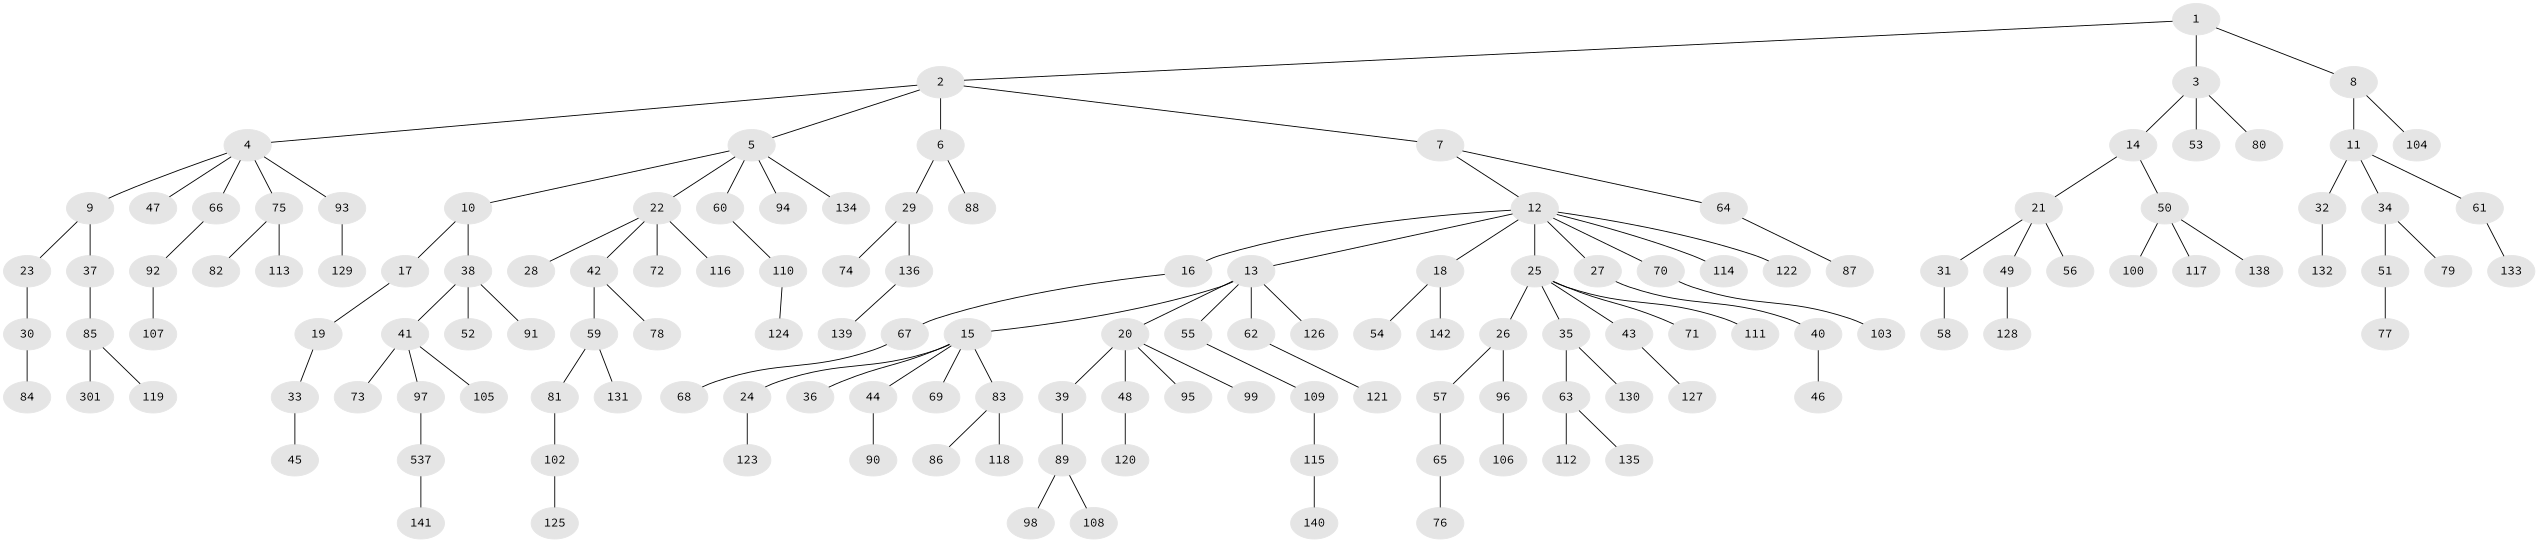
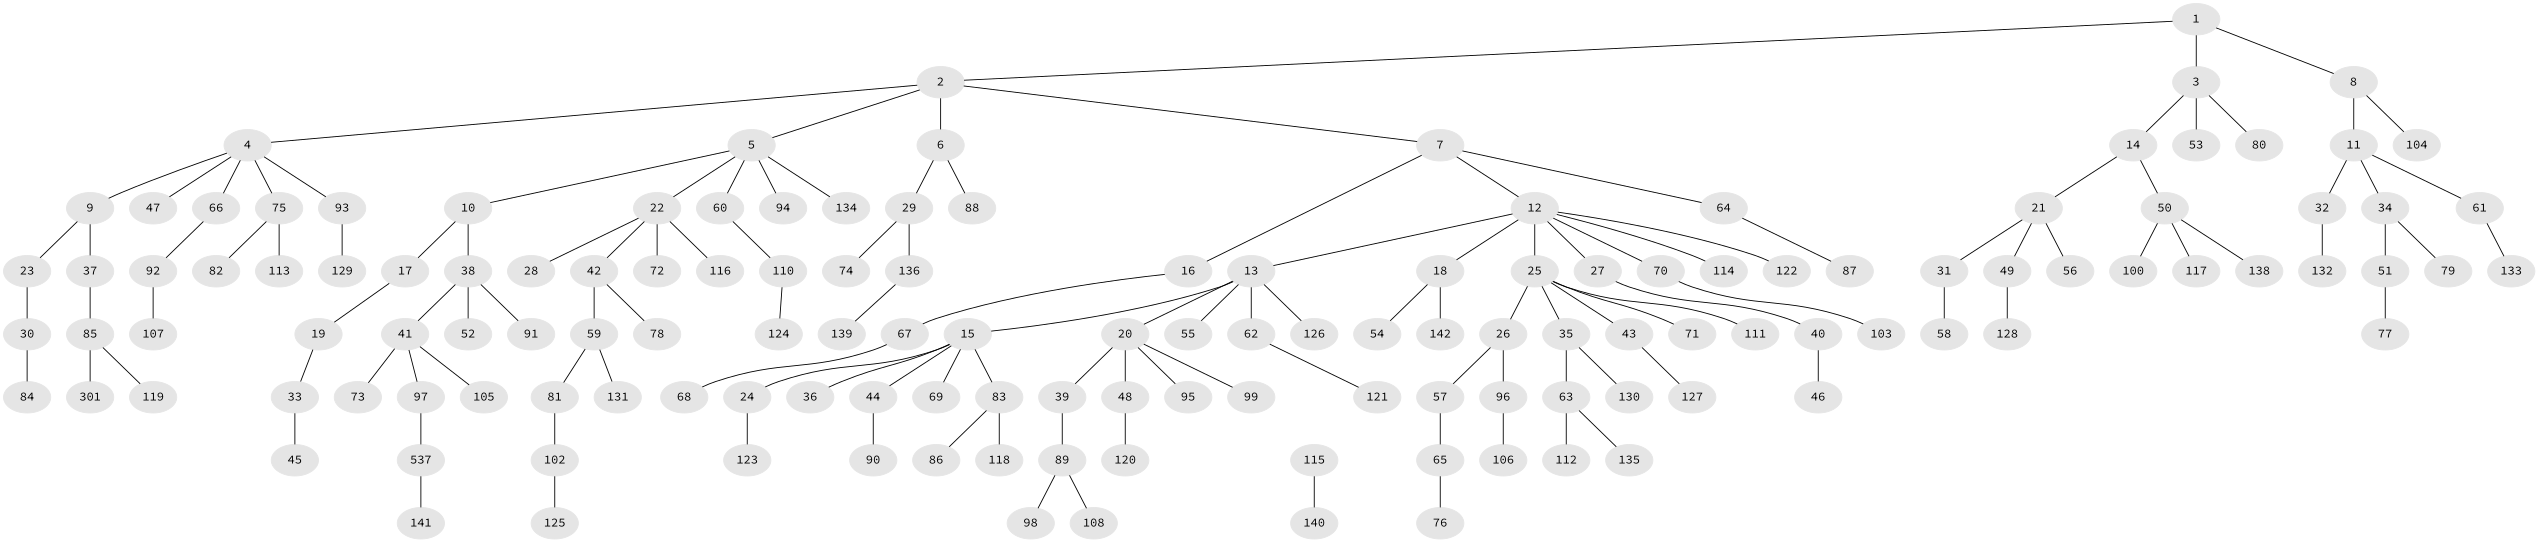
(1357, 226) -> (1314, 208)
(1314, 397) -> none
